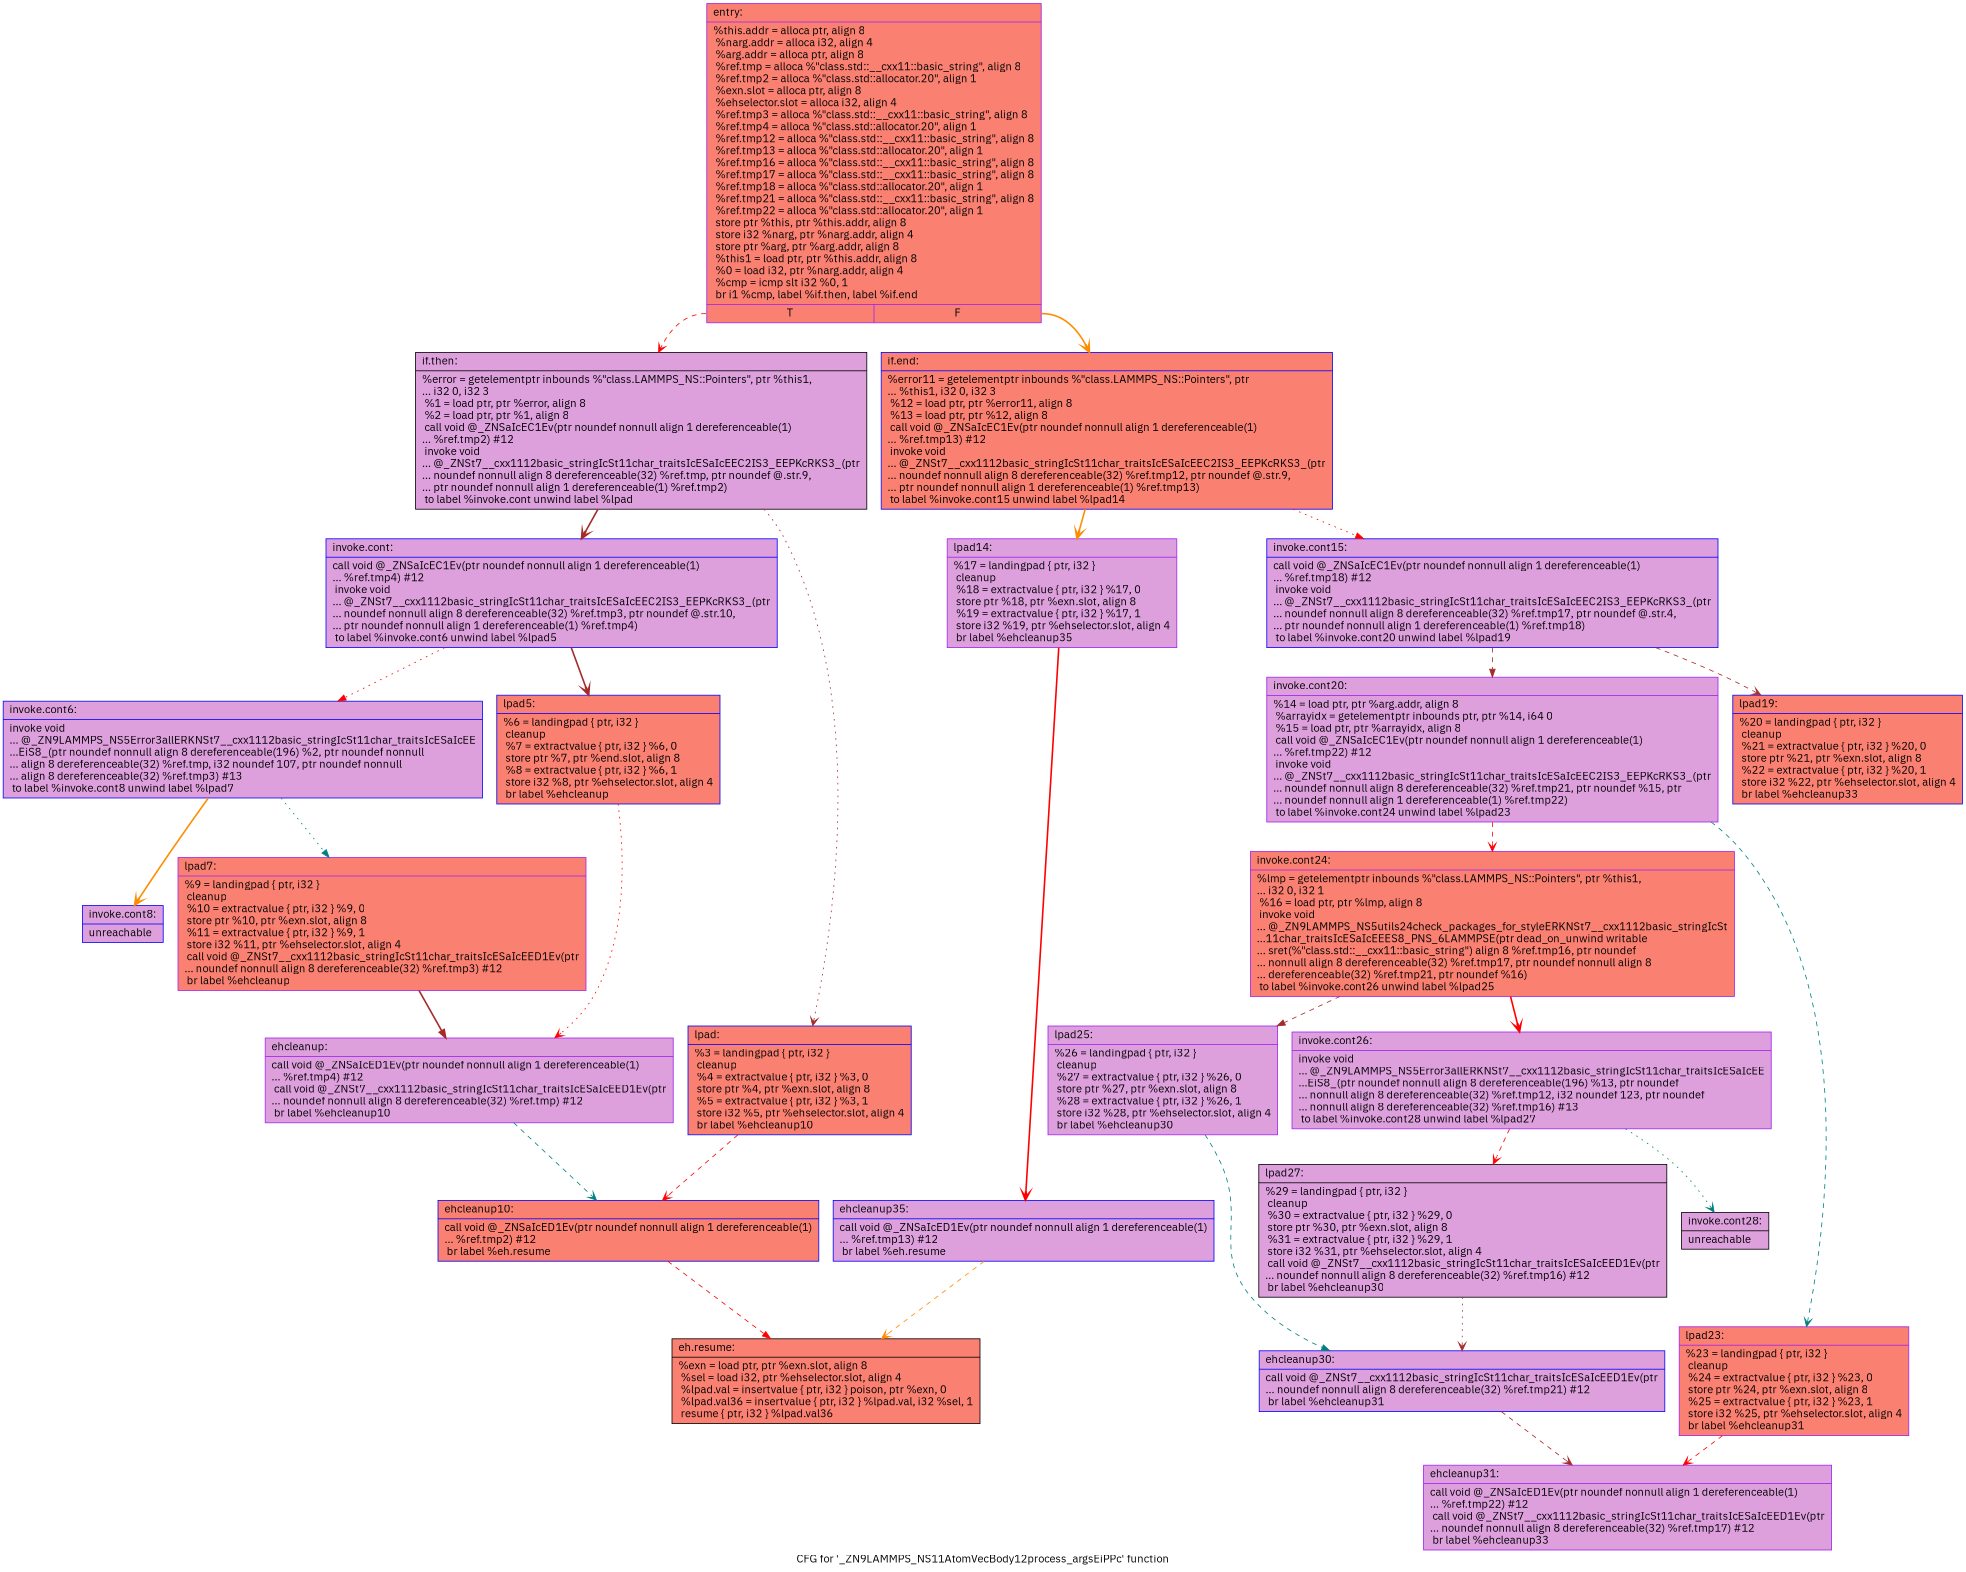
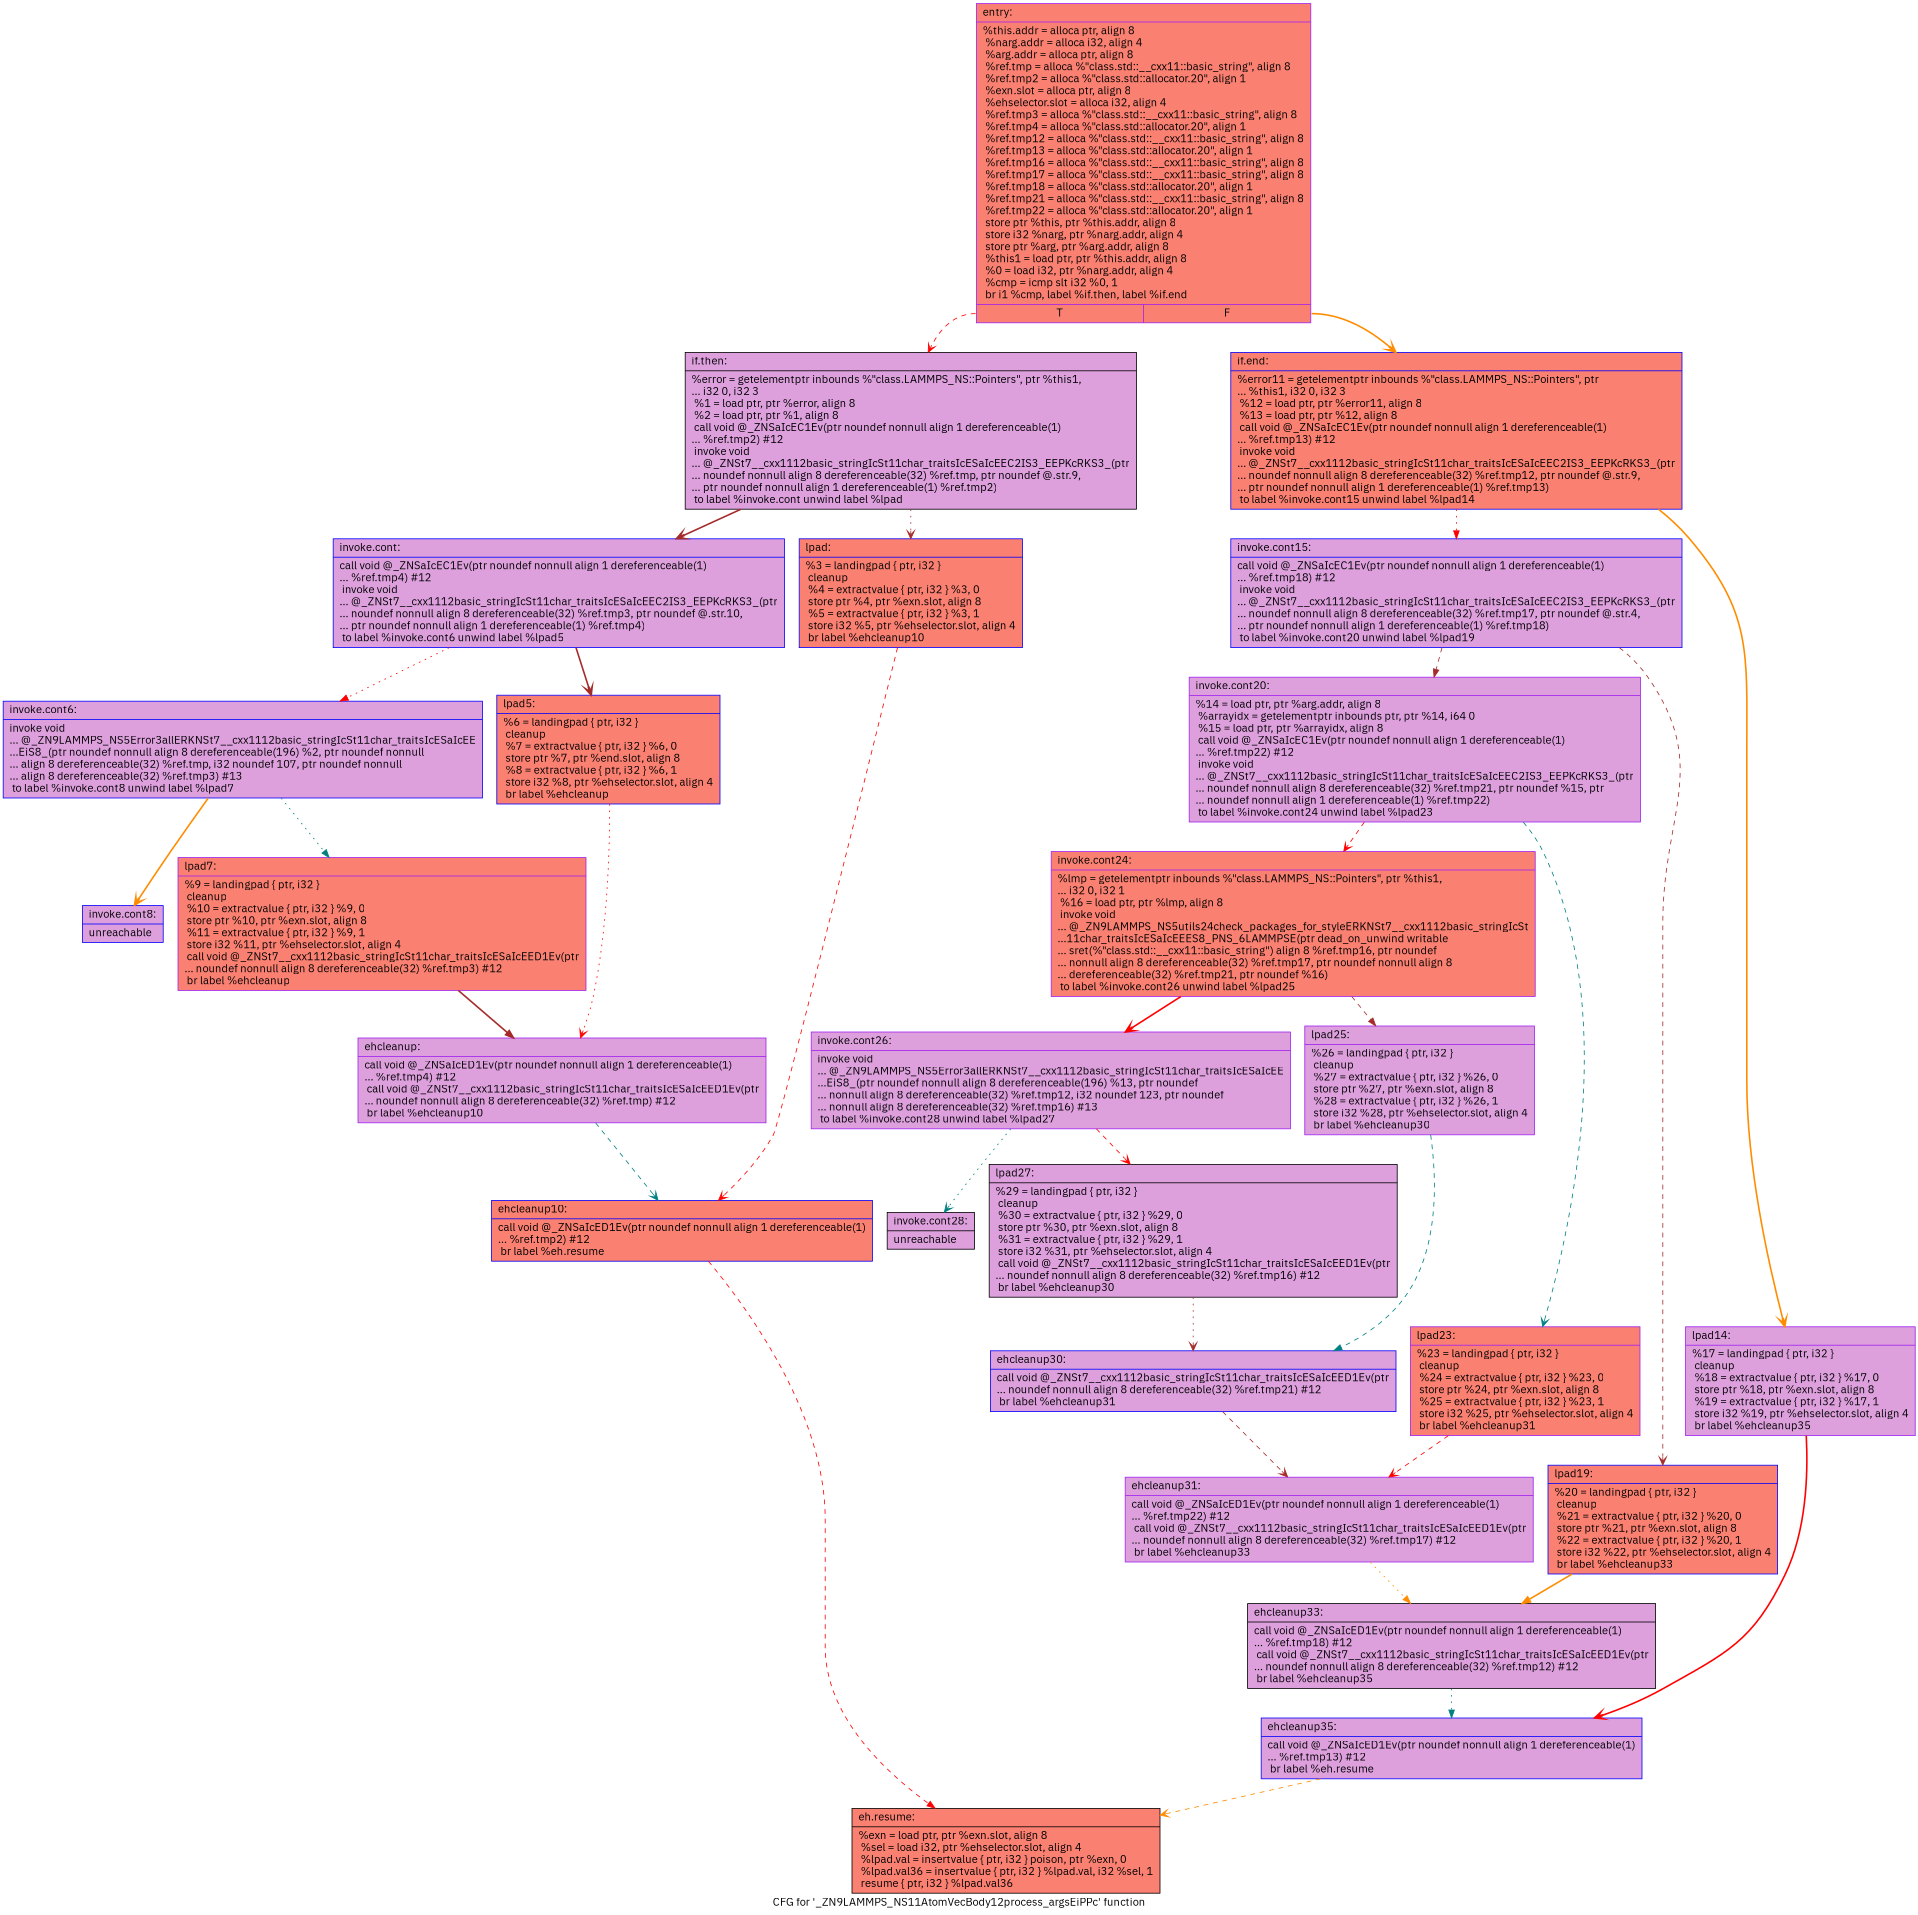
none -> (1452, 1646)
